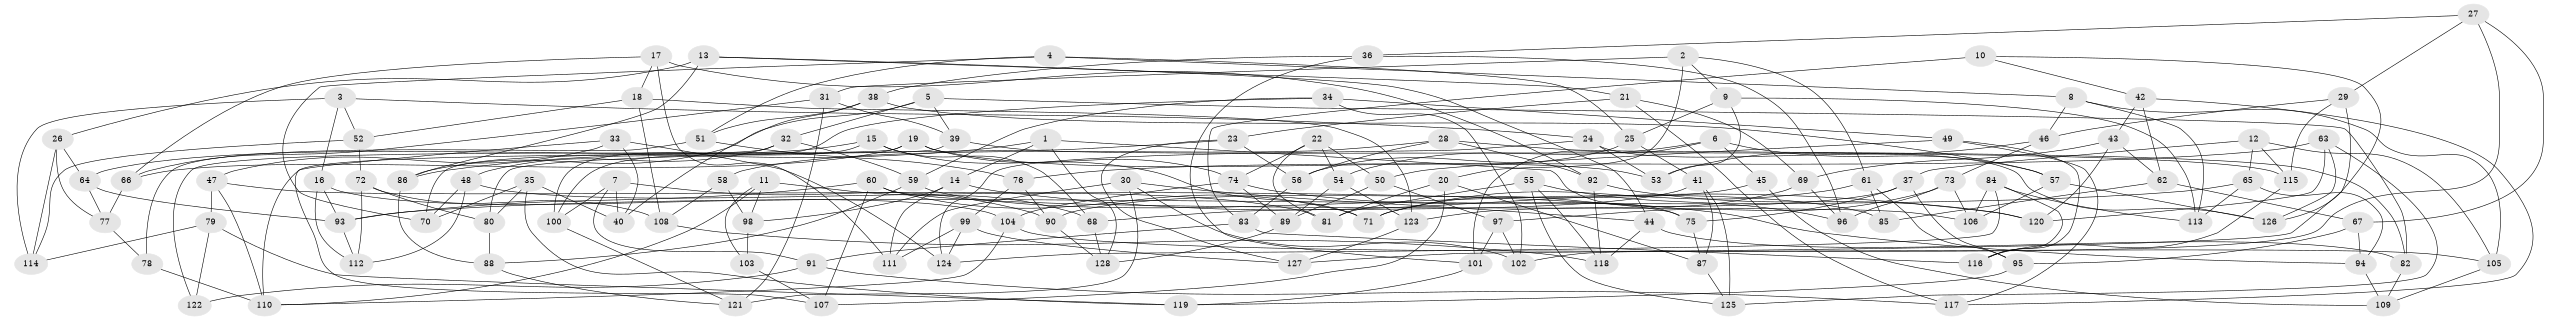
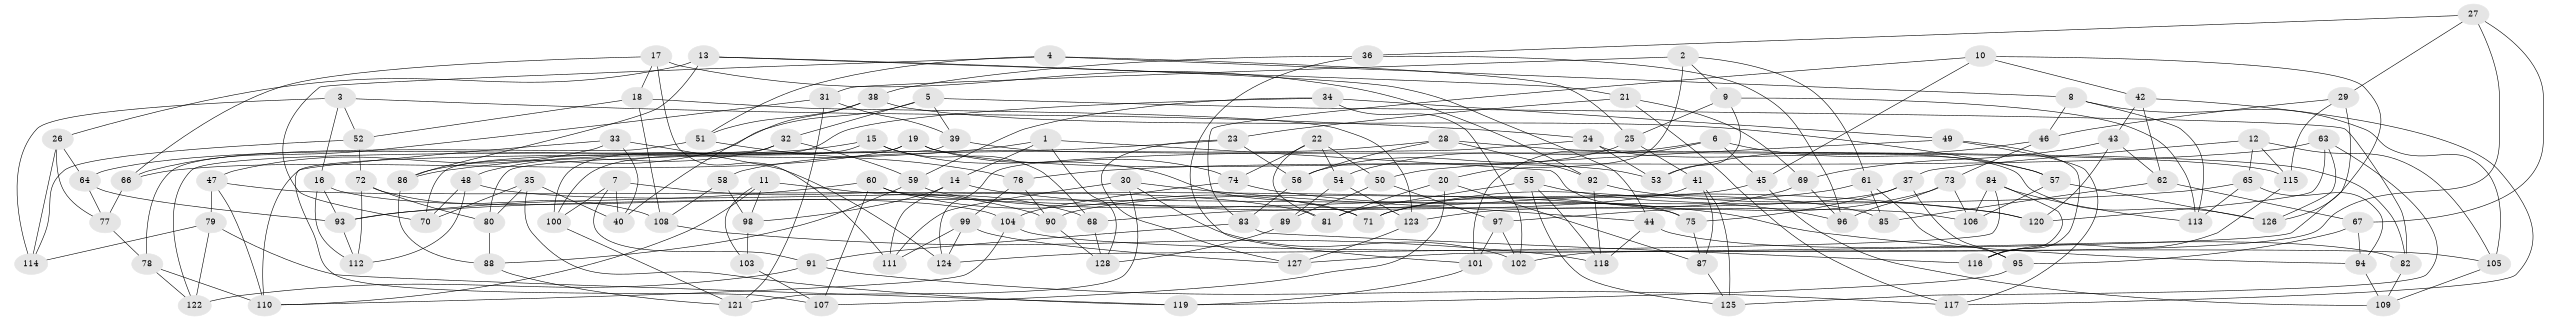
none -> (1871, 118)
(1260, 202) -> none
none -> (171, 285)
